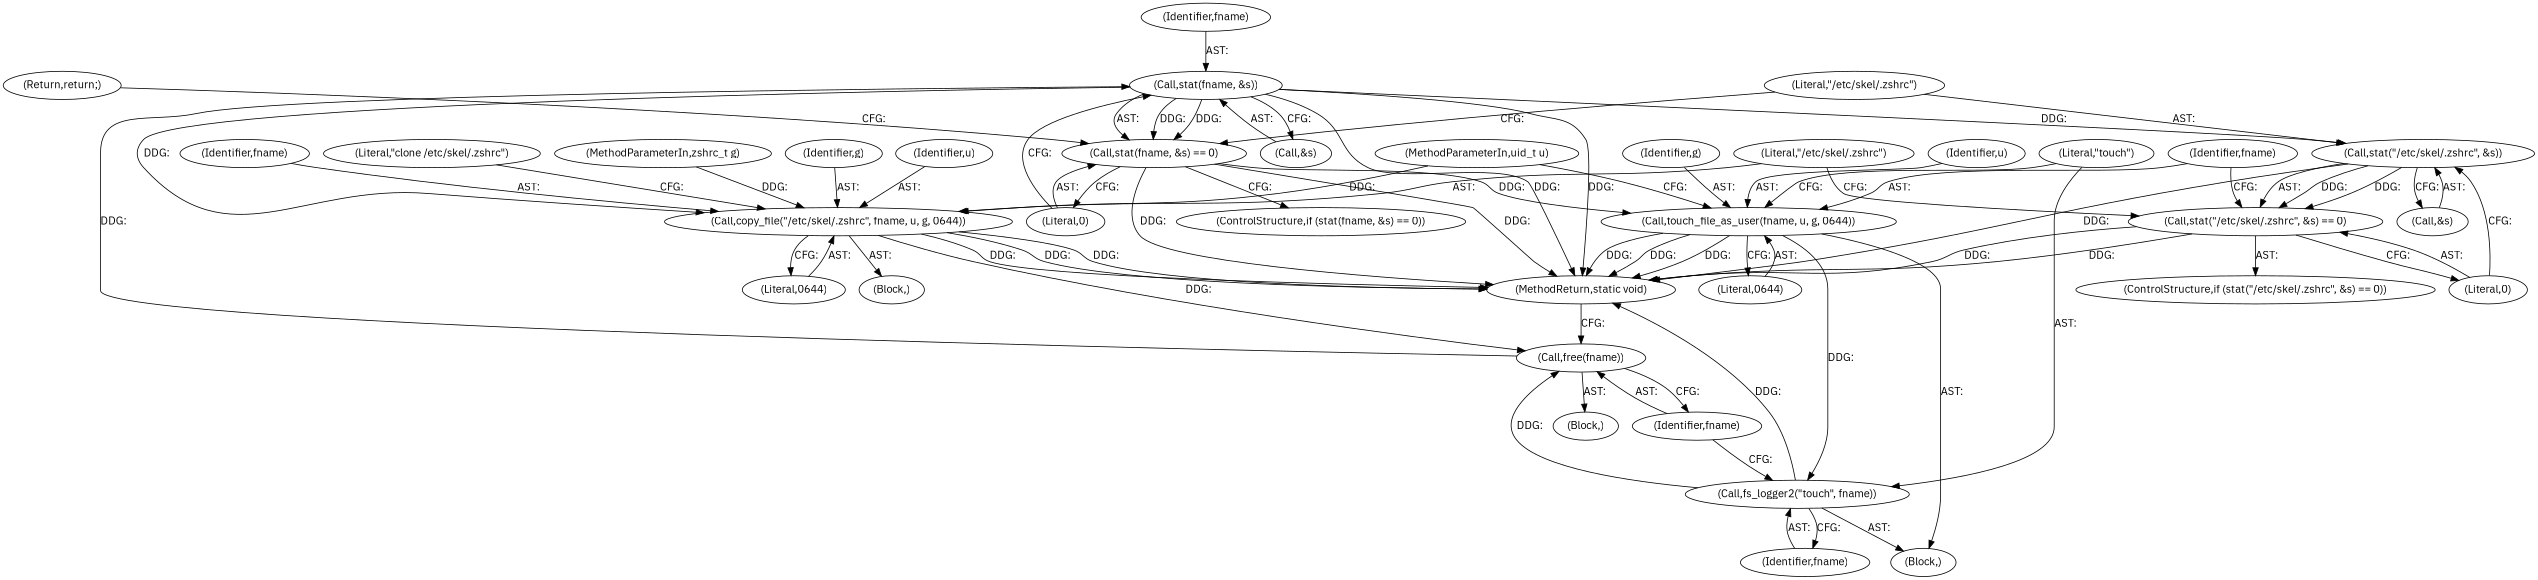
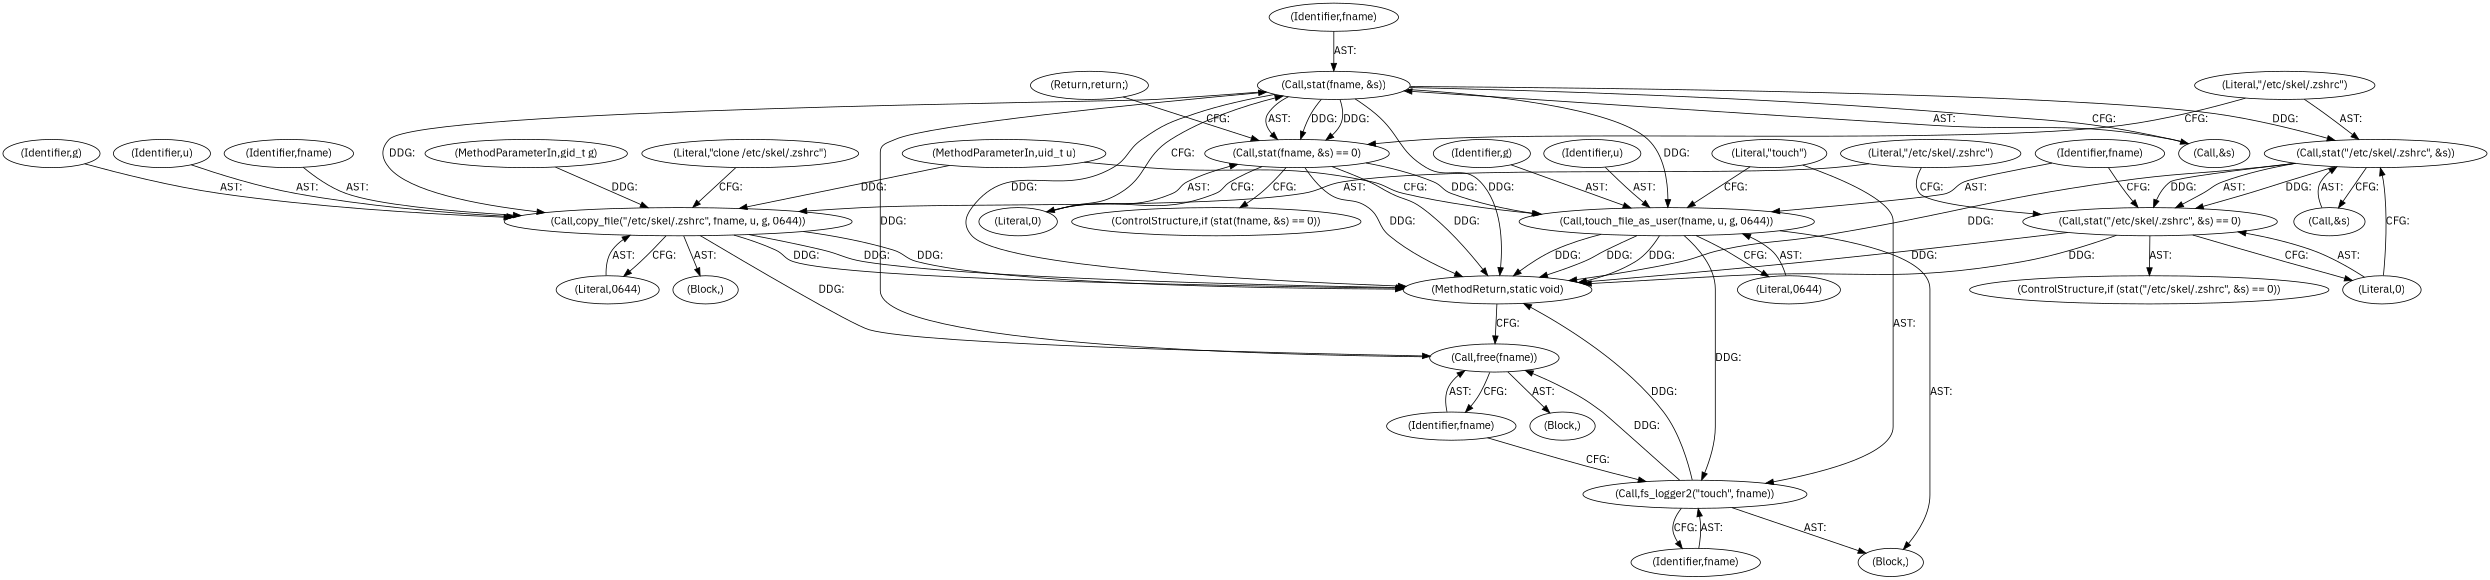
none -> (1563, 108)
(663, 154) -> (526, 154)
